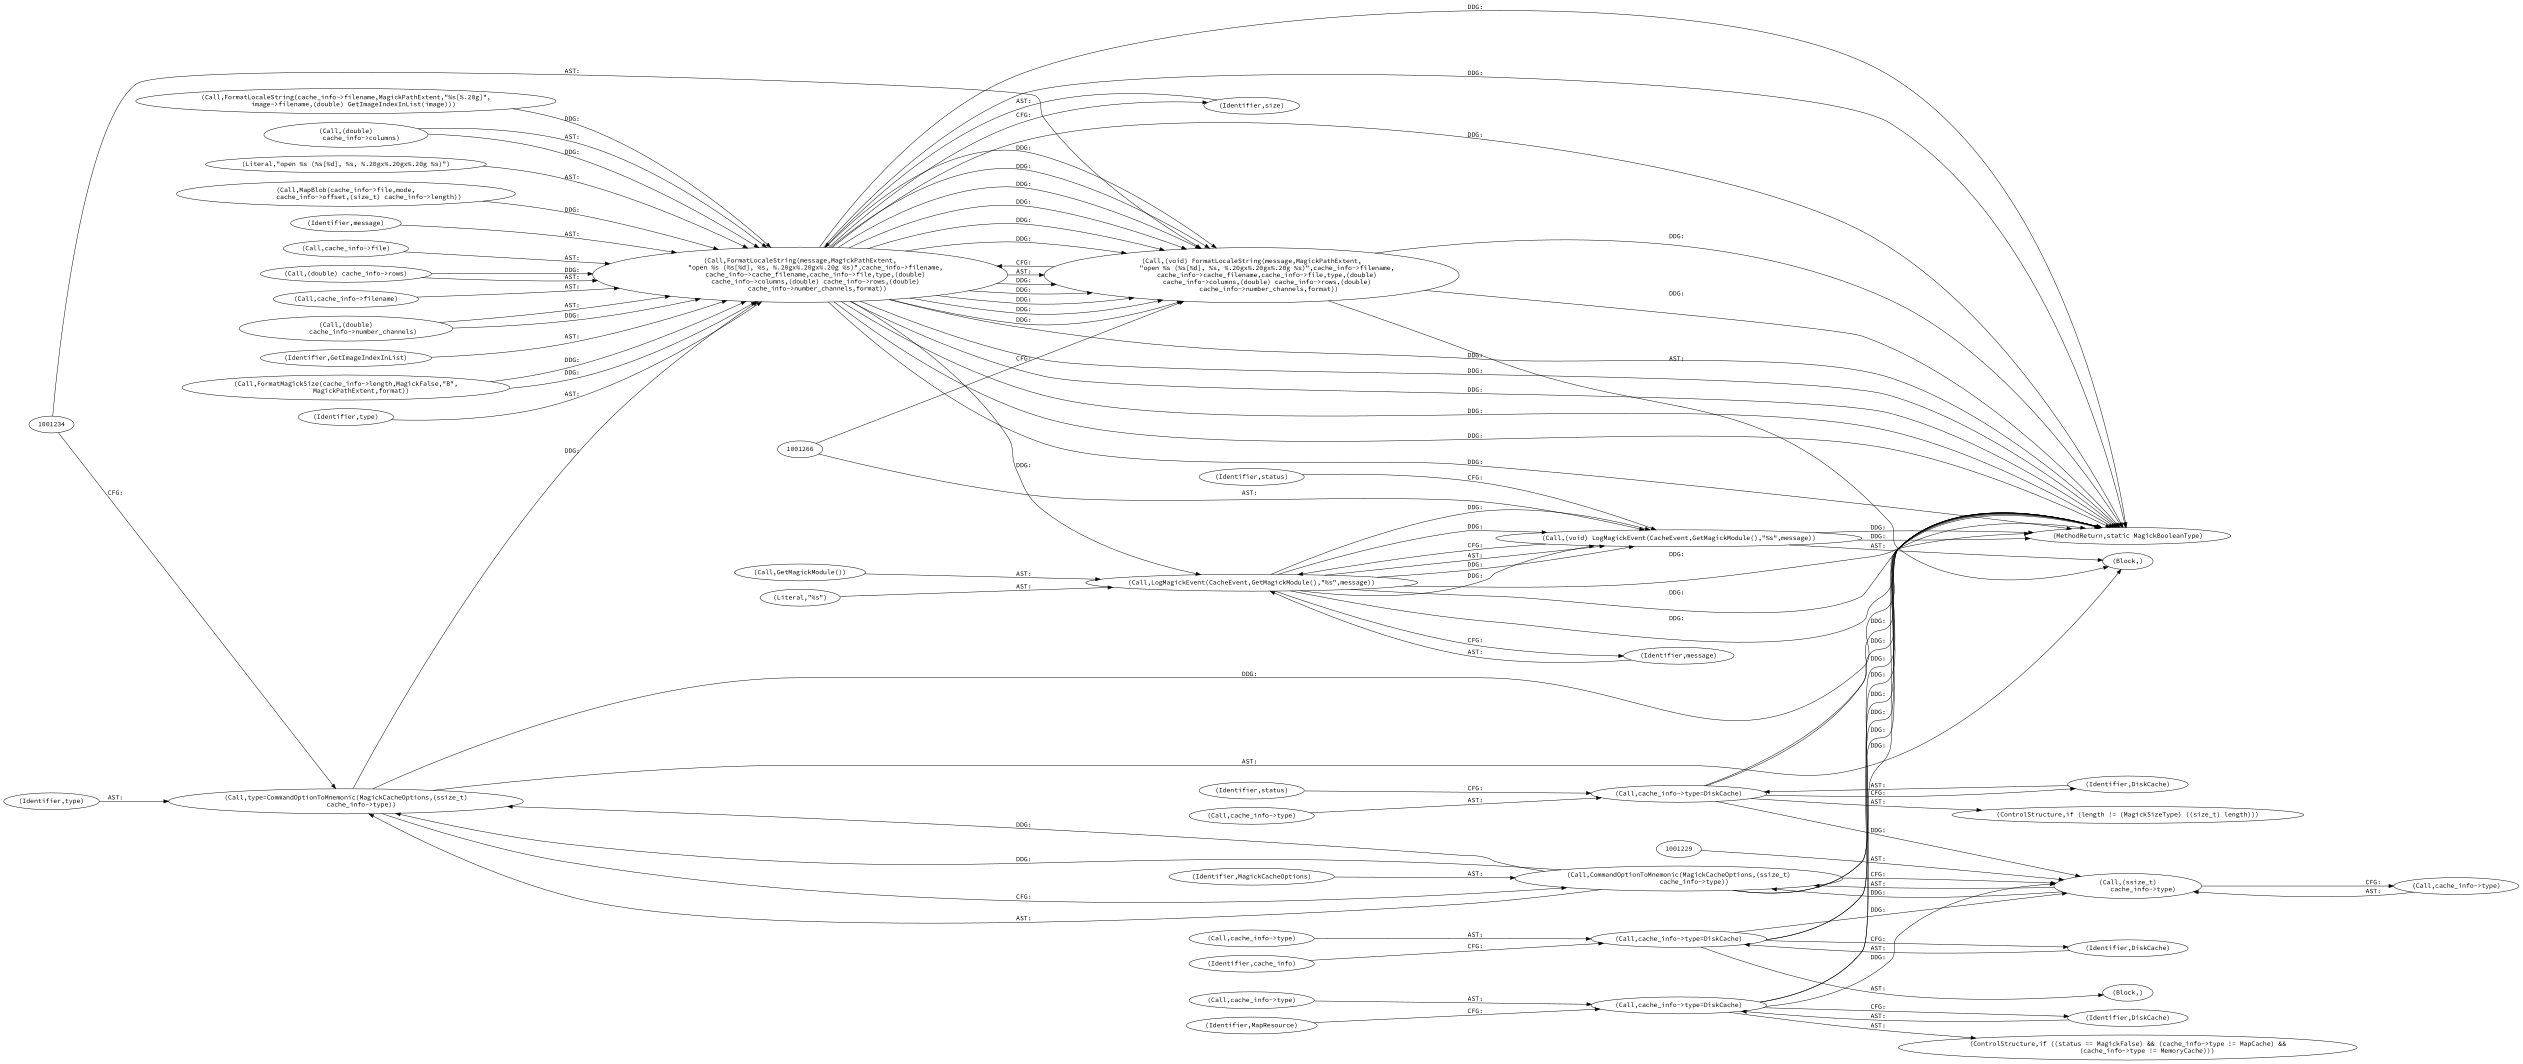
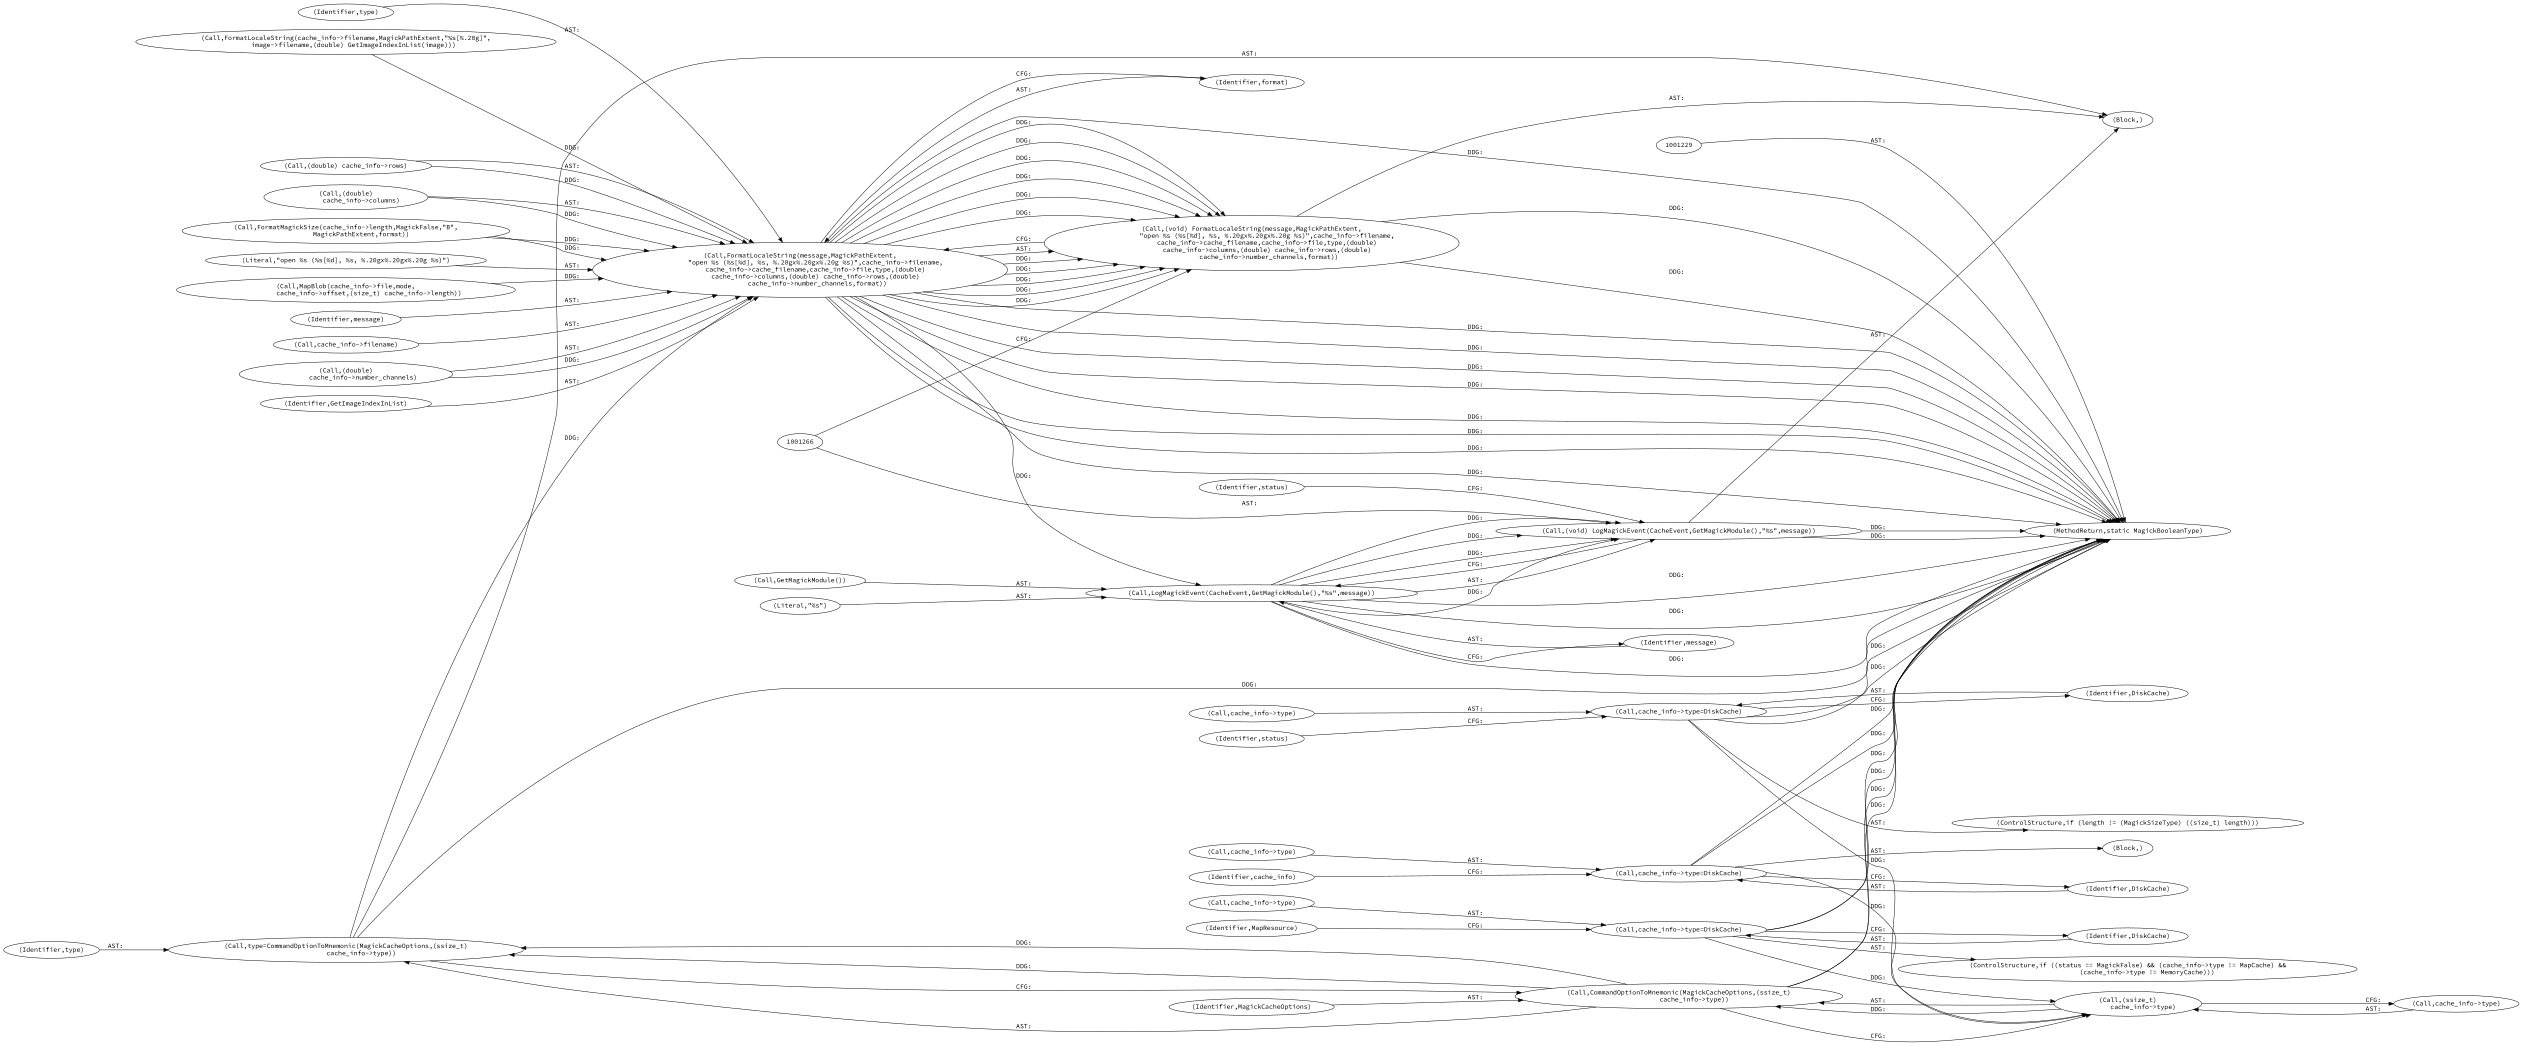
(1252, 106) -> (1252, 83)
(346, 249) -> none
(52, 425) -> none
(1880, 863) -> (1986, 233)
